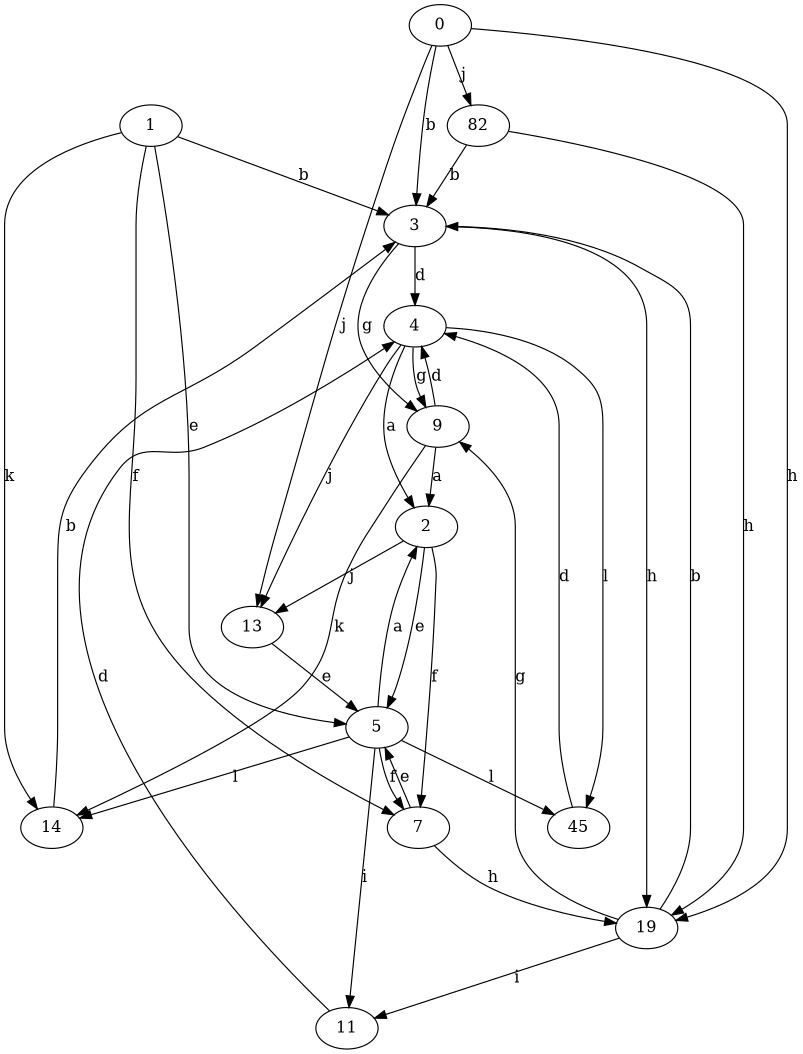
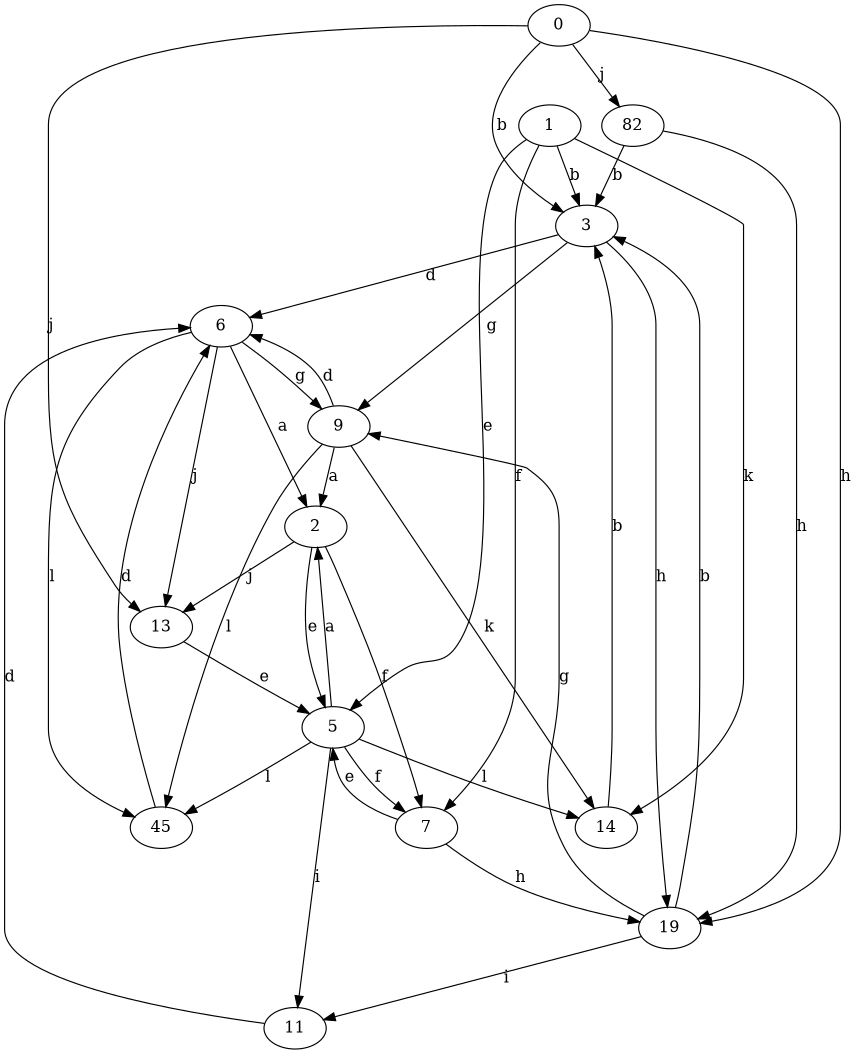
(415, 326) -> (221, 326)
none -> (226, 611)
